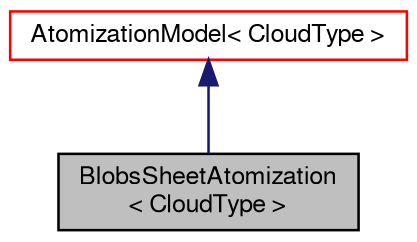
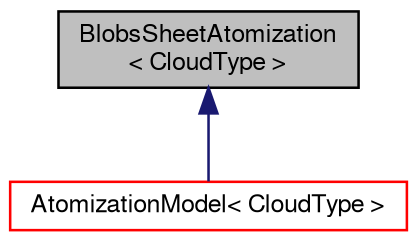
(209, 120) -> (209, 148)
